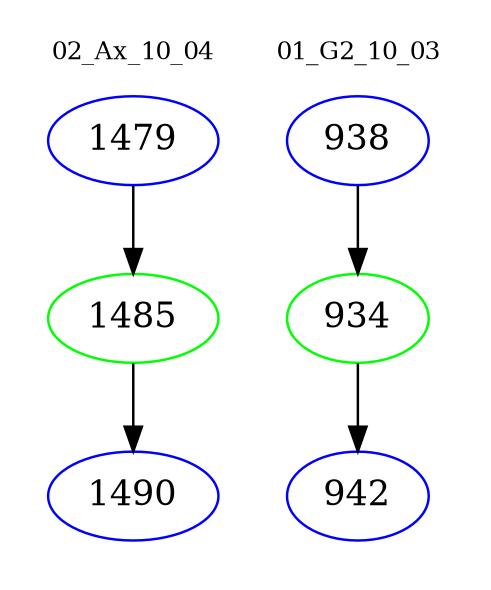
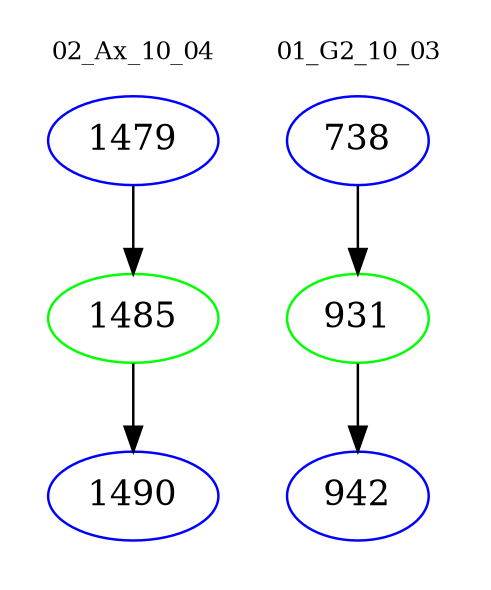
(358, 141) -> (358, 141)
(358, 318) -> (358, 318)
